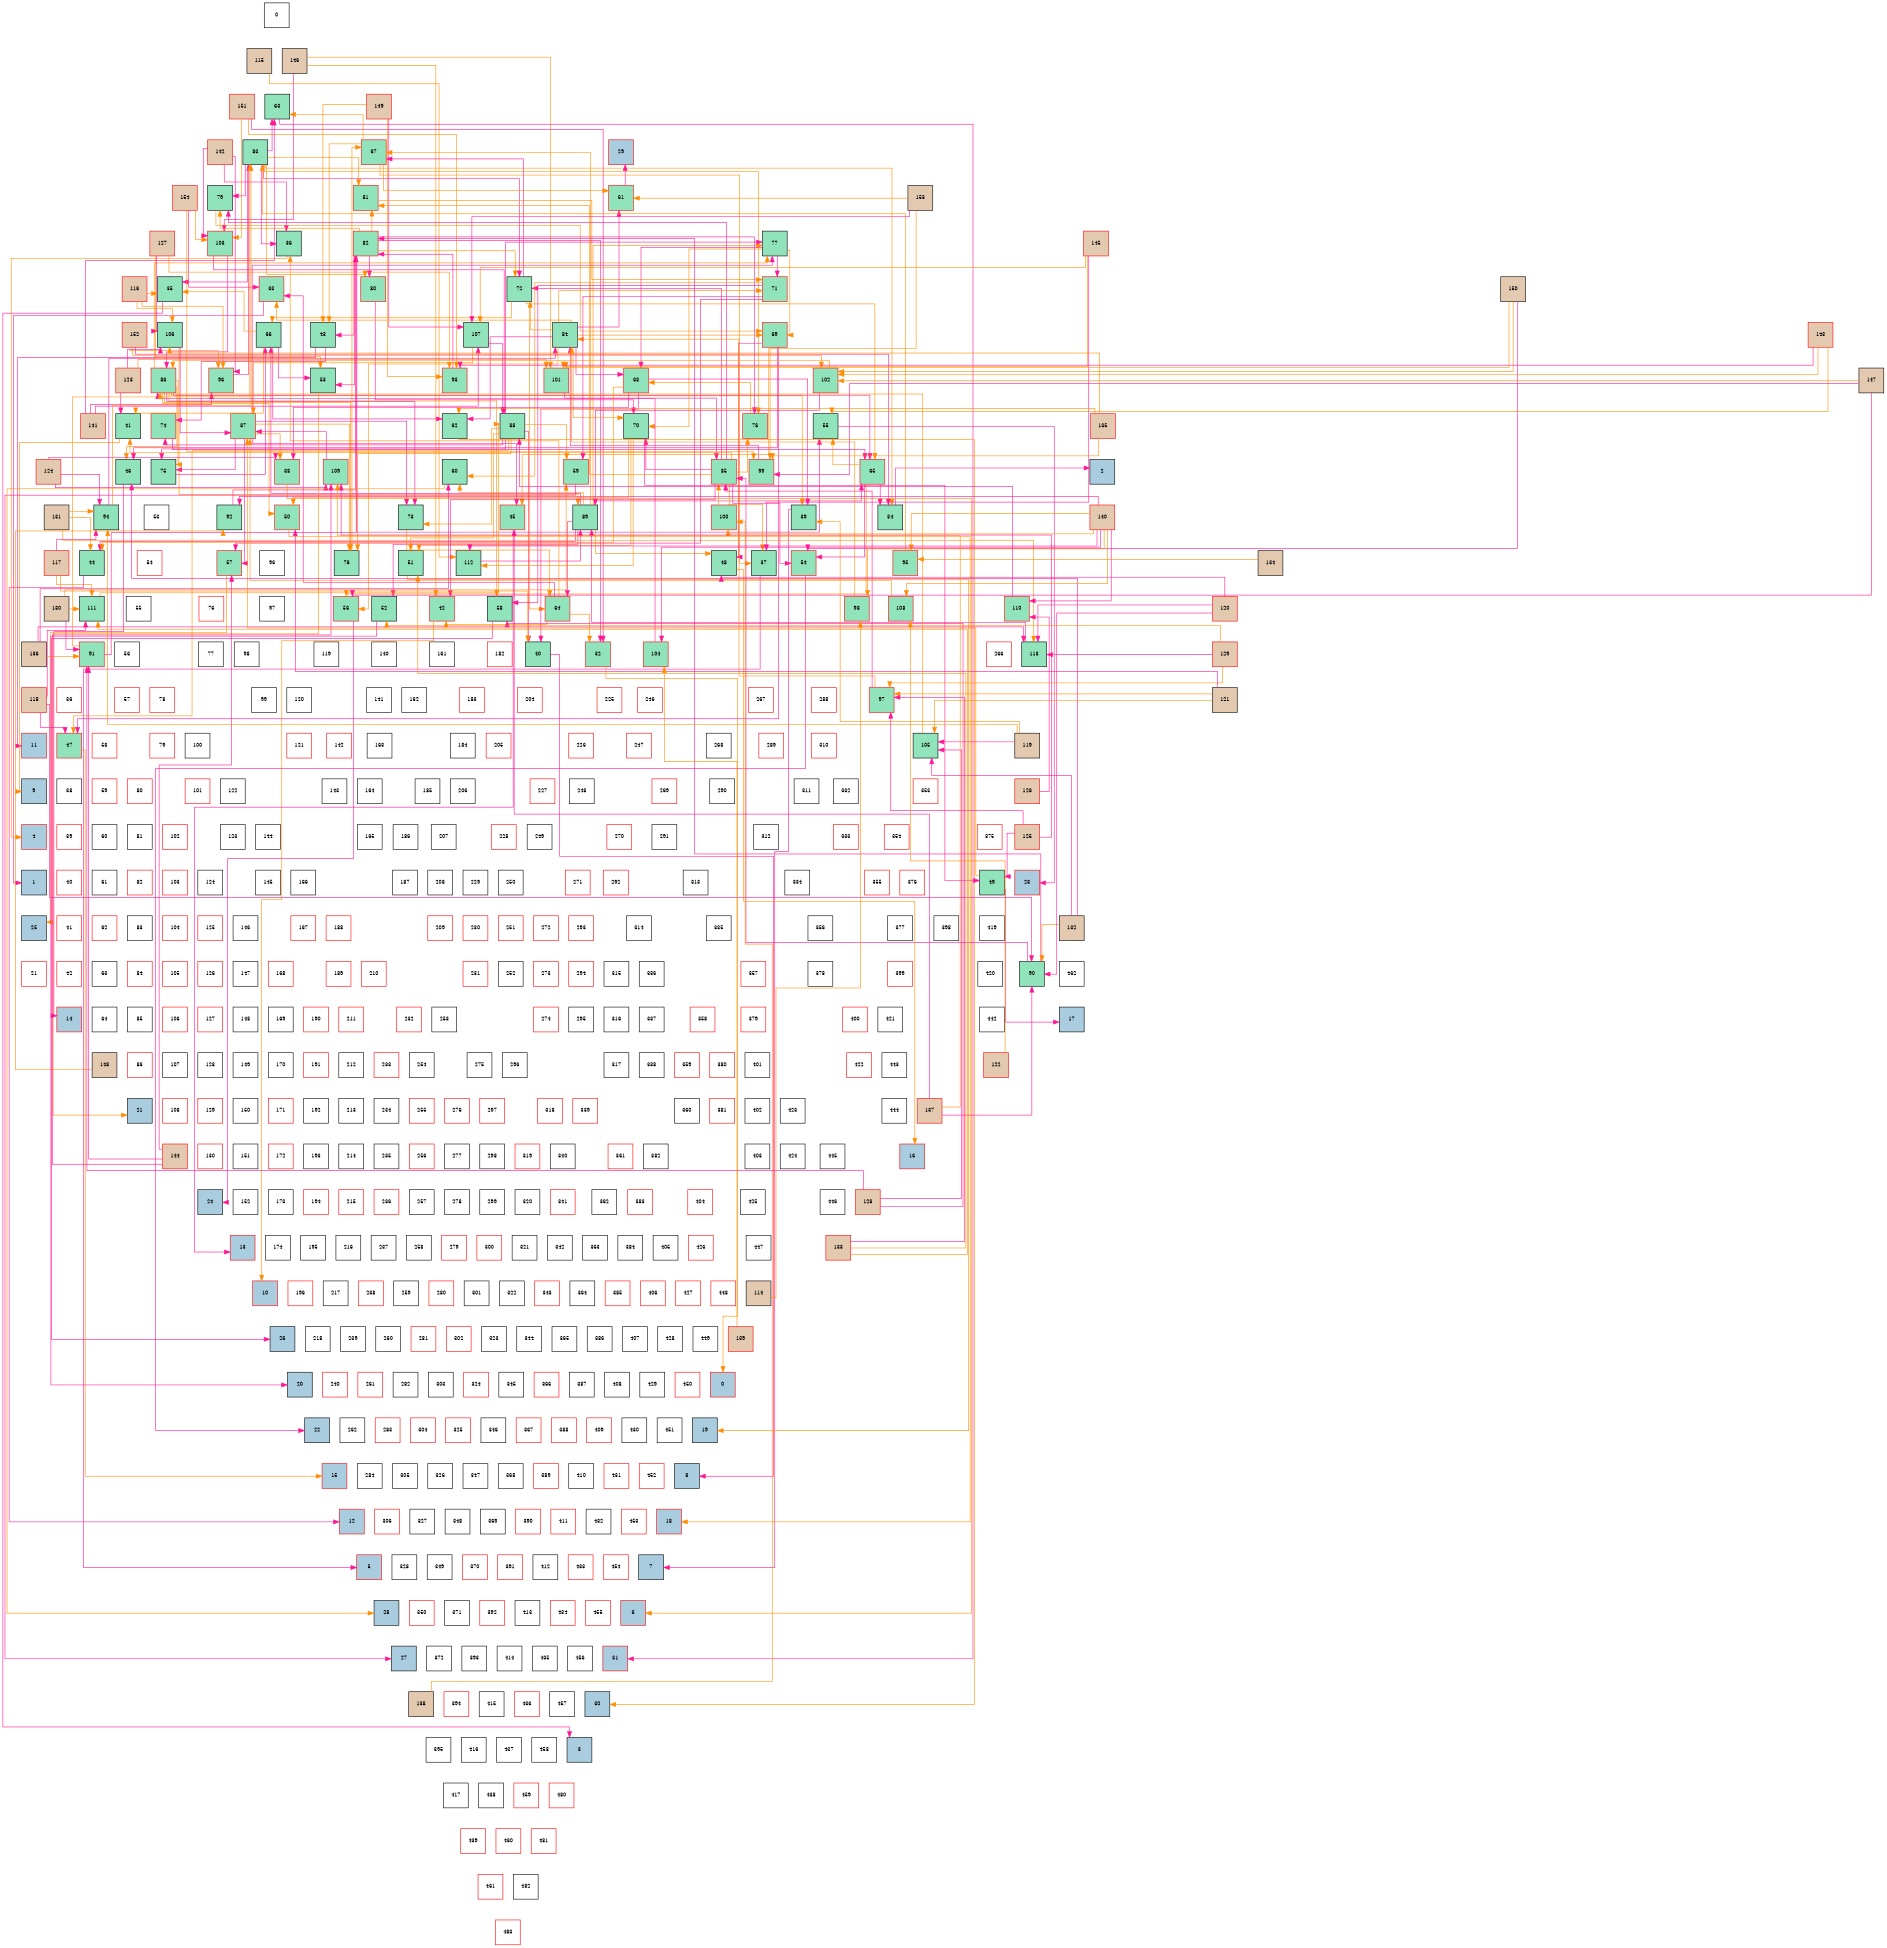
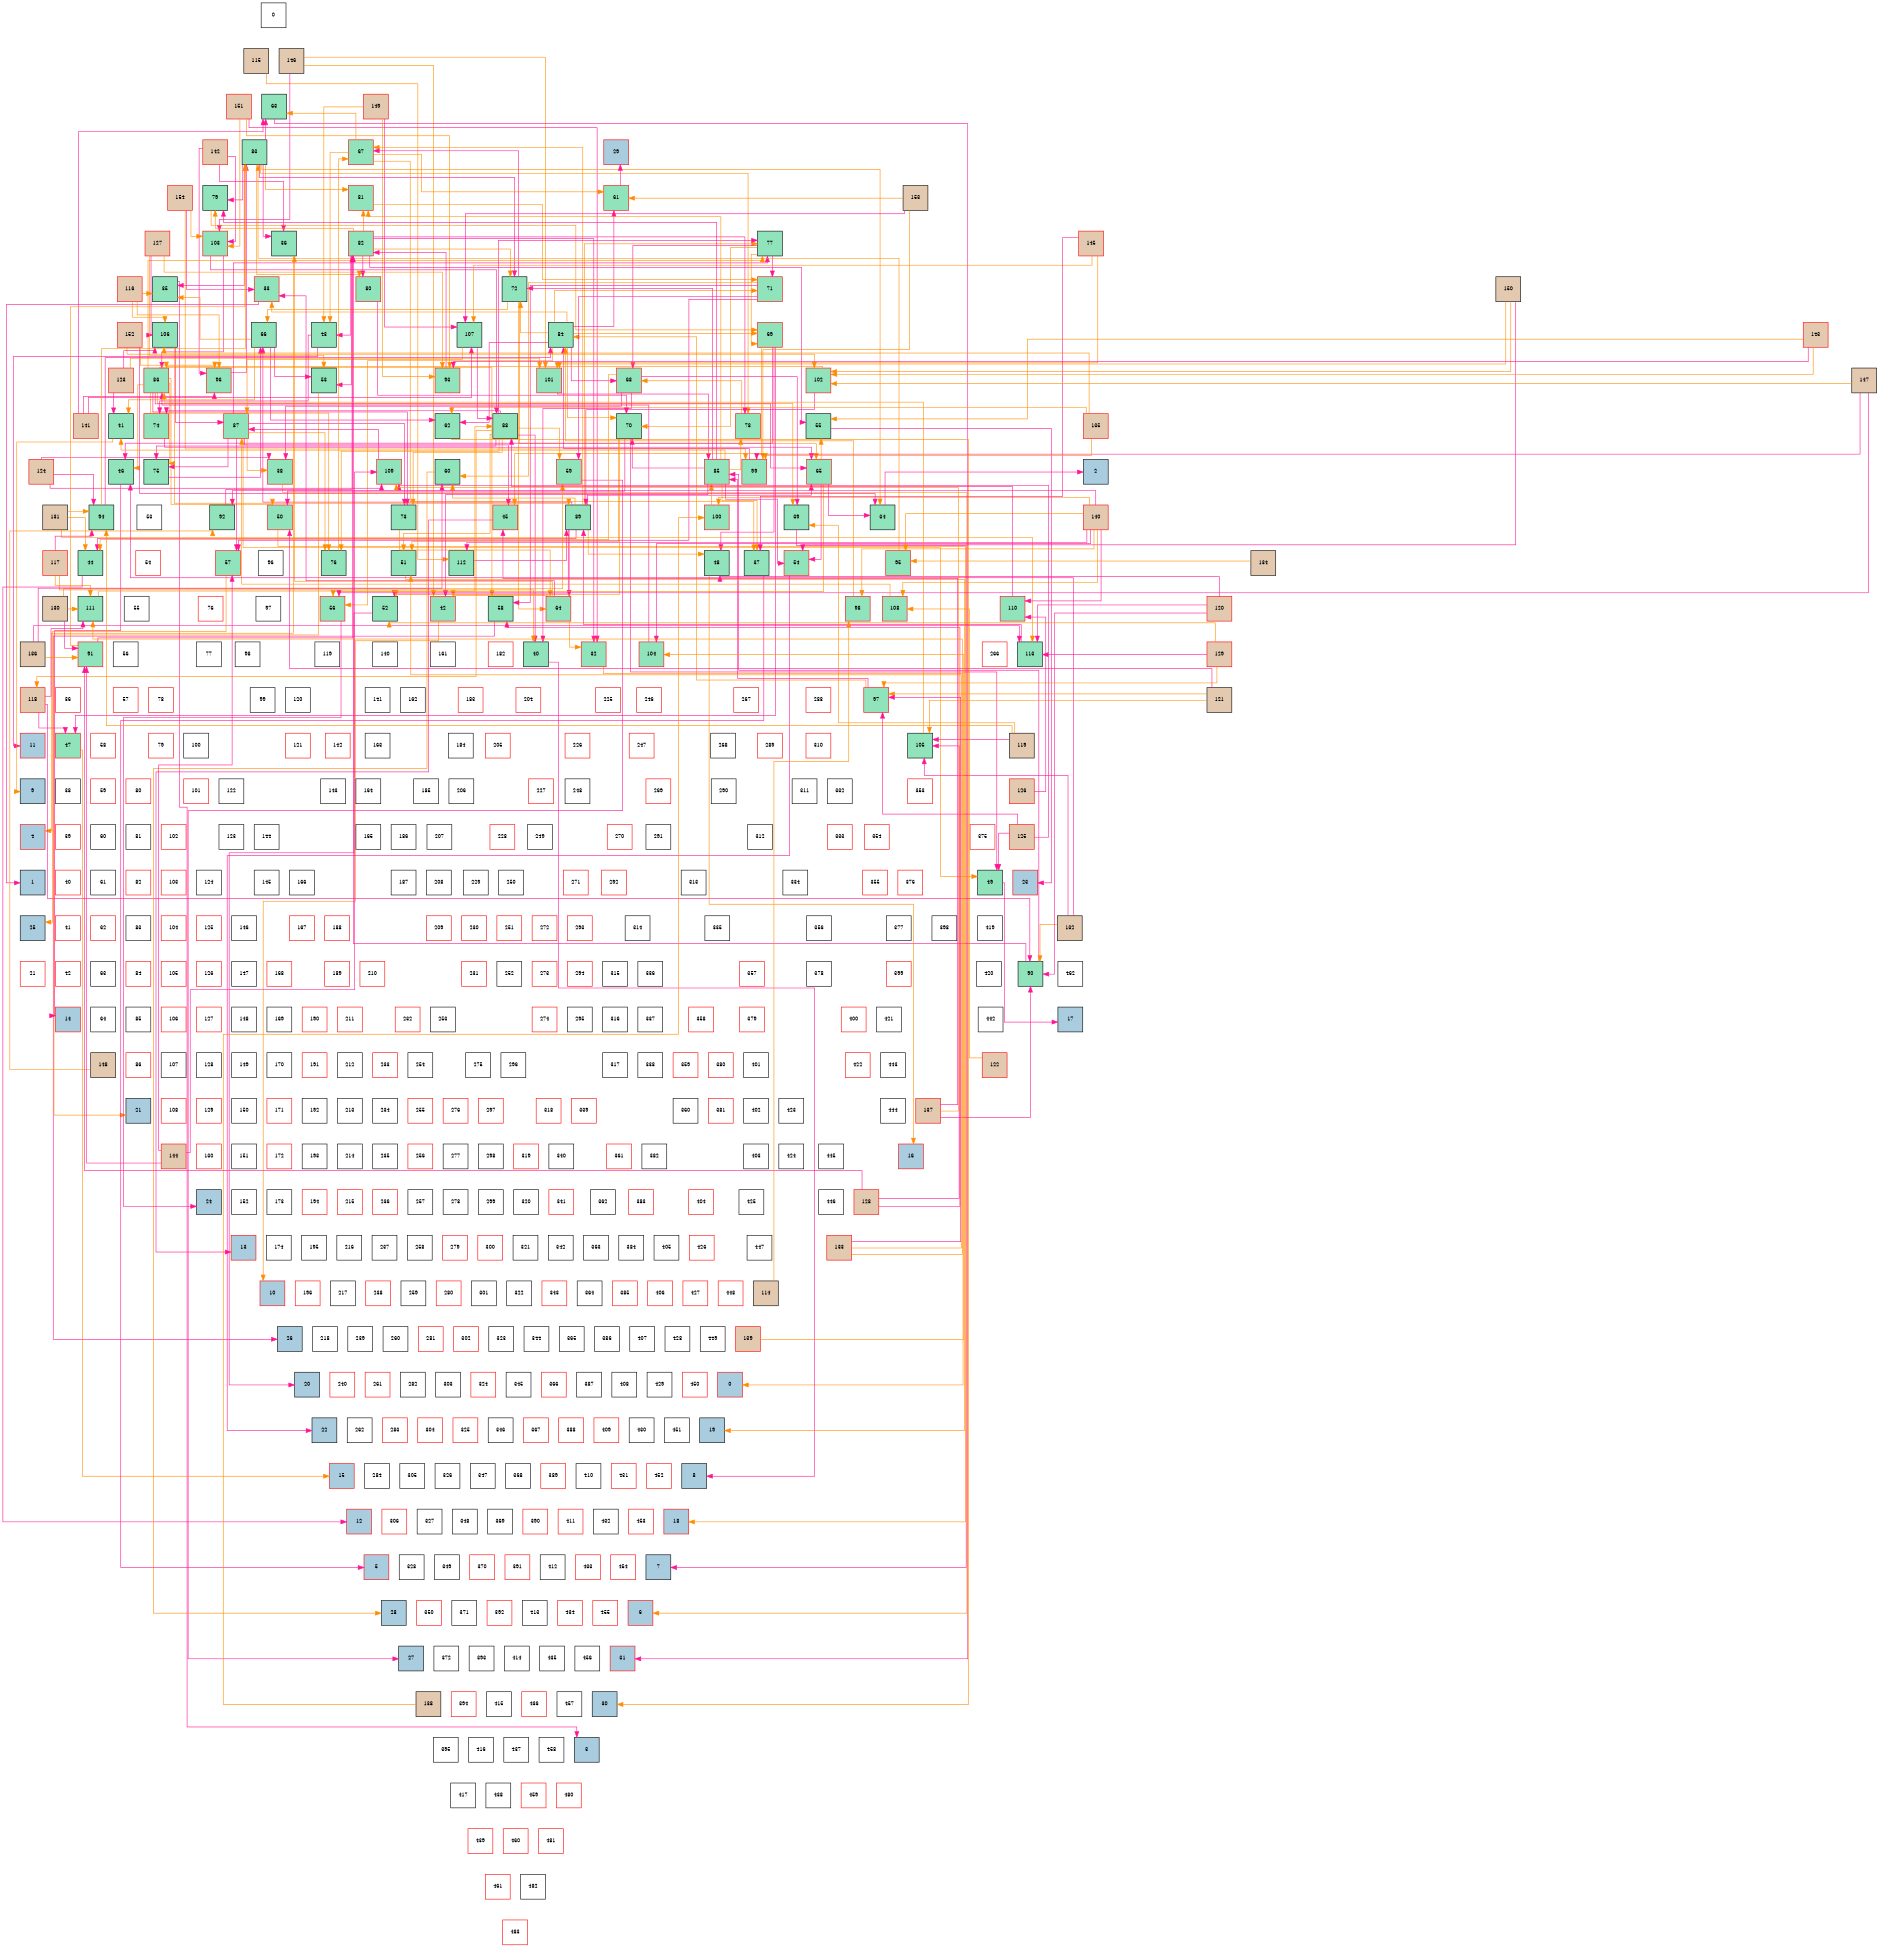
(192, 466) -> (385, 677)
(490, 497) -> (478, 491)
(633, 562) -> (586, 595)
(645, 628) -> (941, 587)
